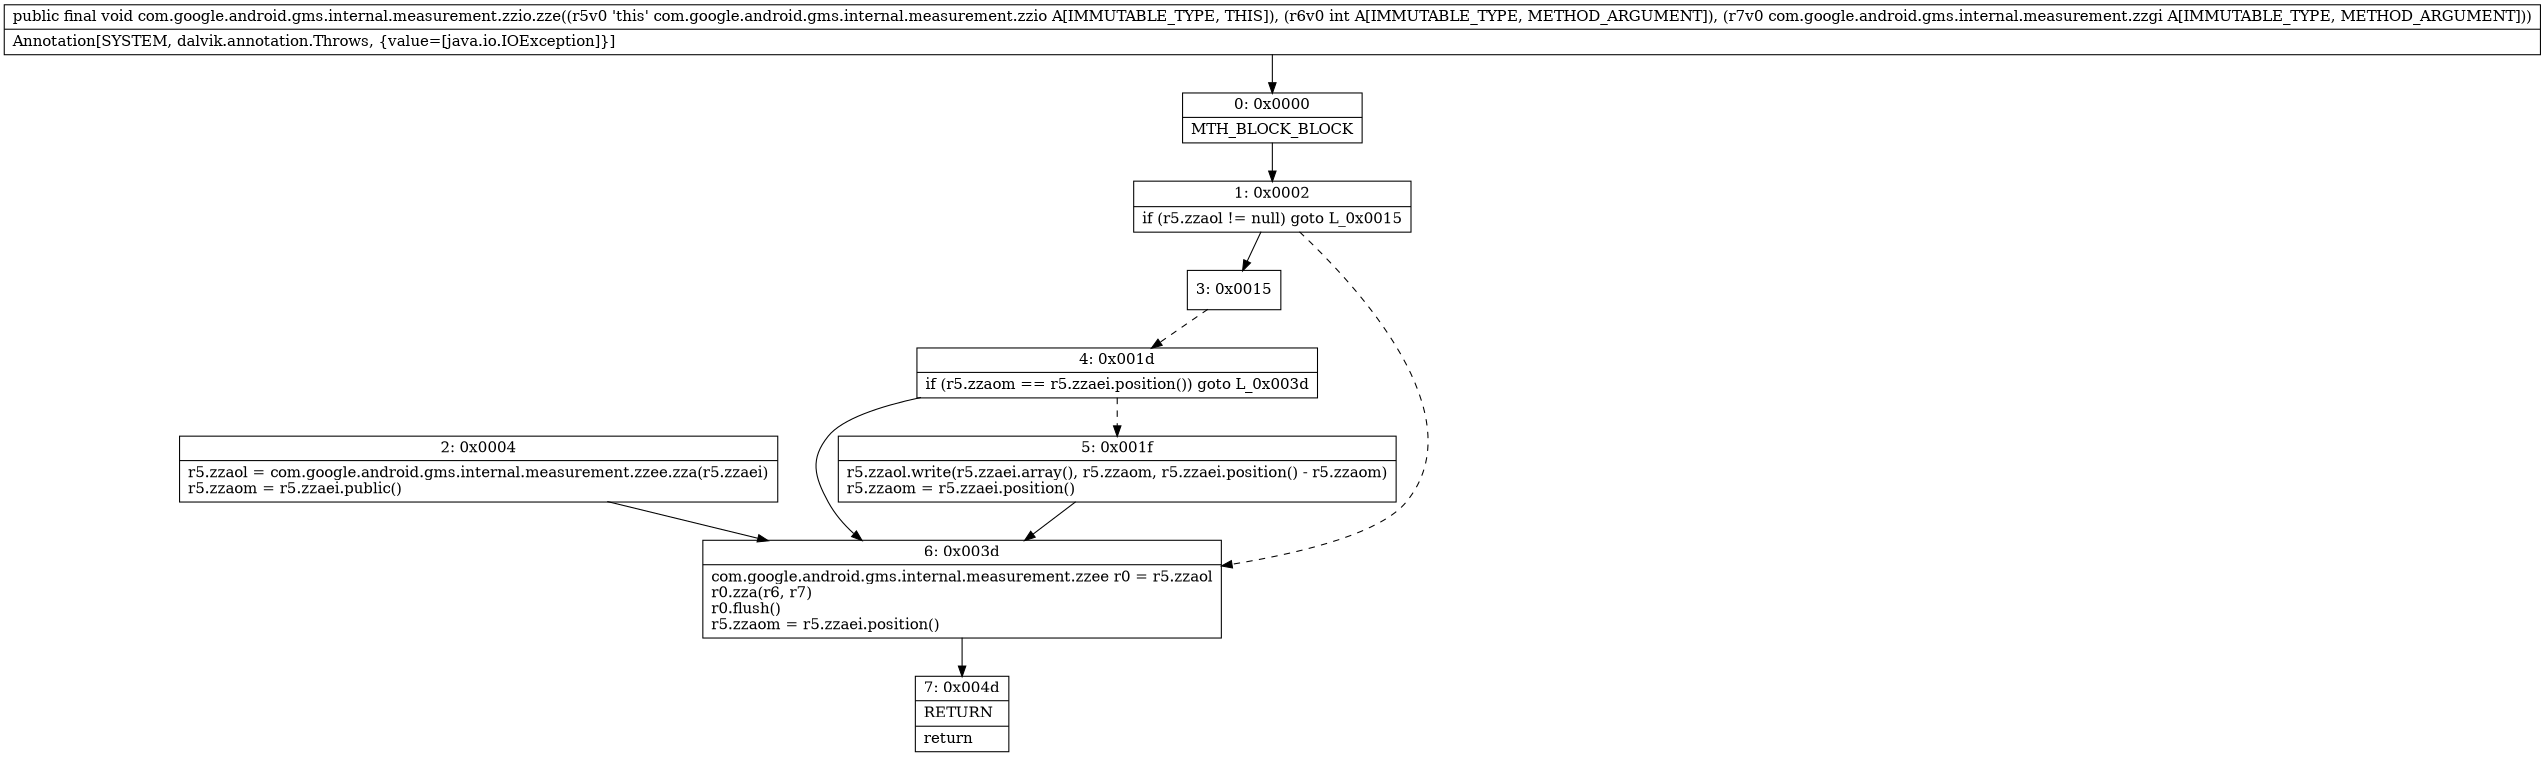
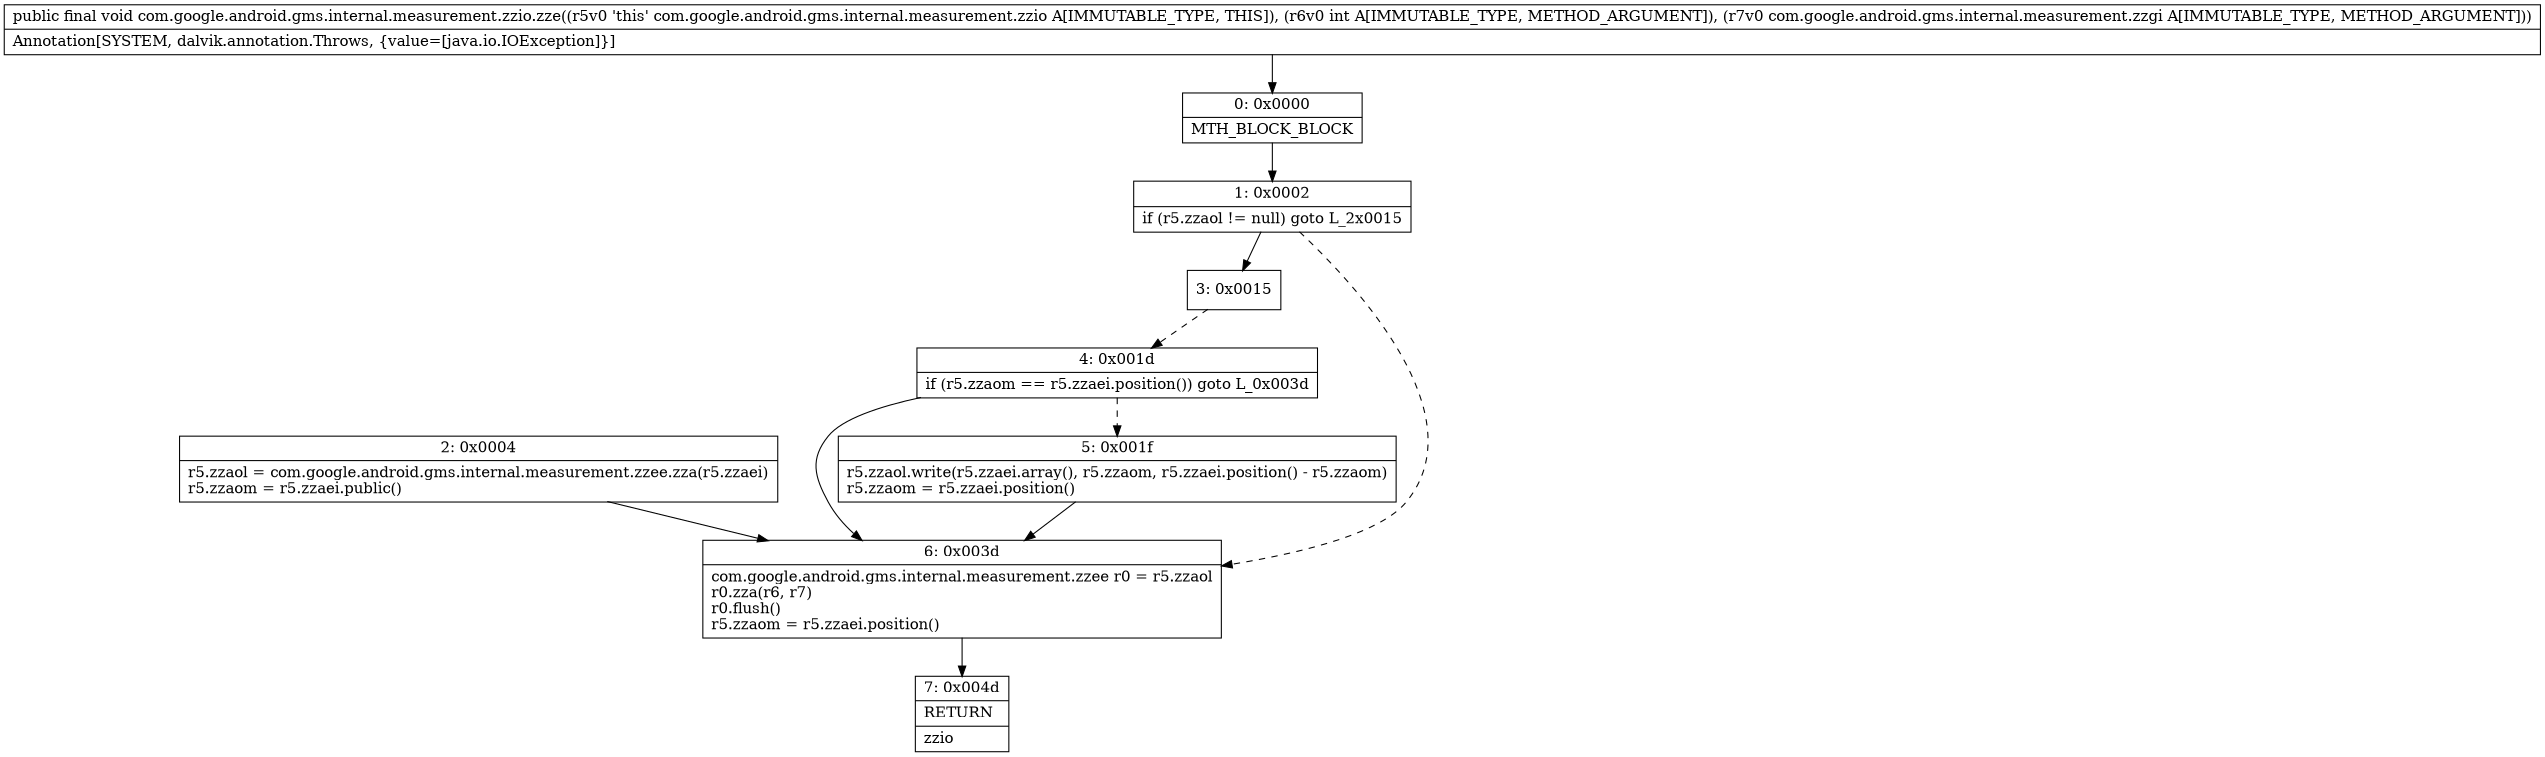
(1272, 219) -> (1272, 219)
(948, 738) -> (939, 738)
